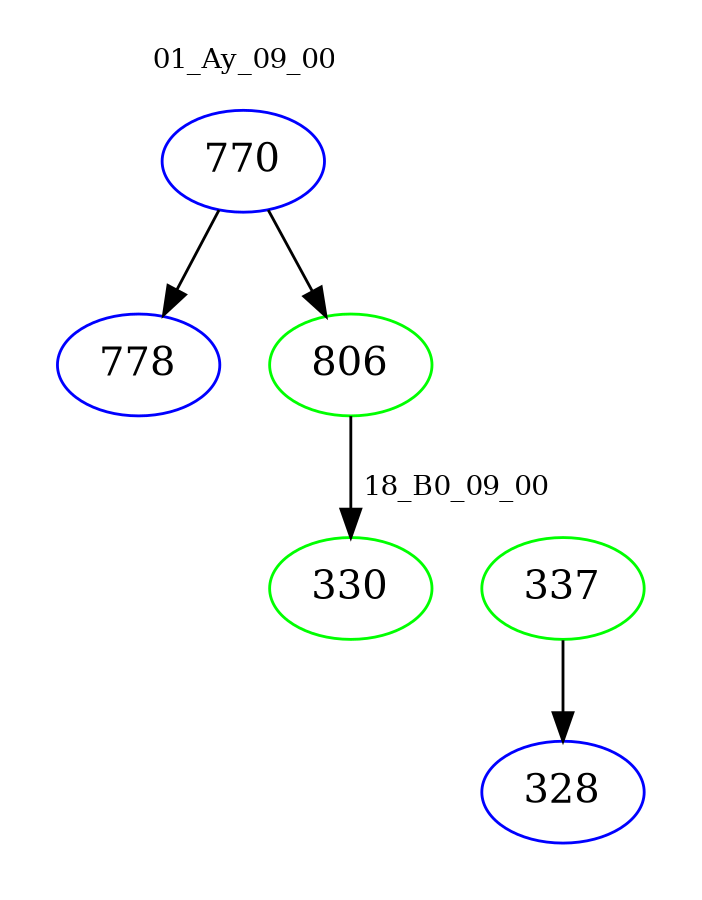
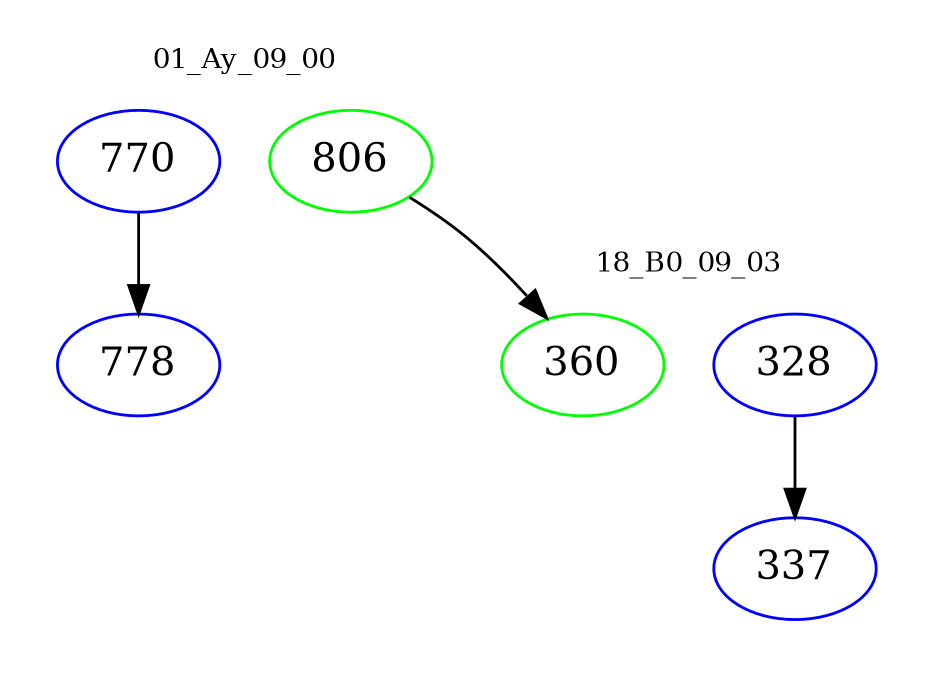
(290, 250) -> none
(457, 488) -> (689, 265)
(351, 588) -> (583, 365)
(563, 588) -> (795, 569)
(563, 676) -> (795, 453)
